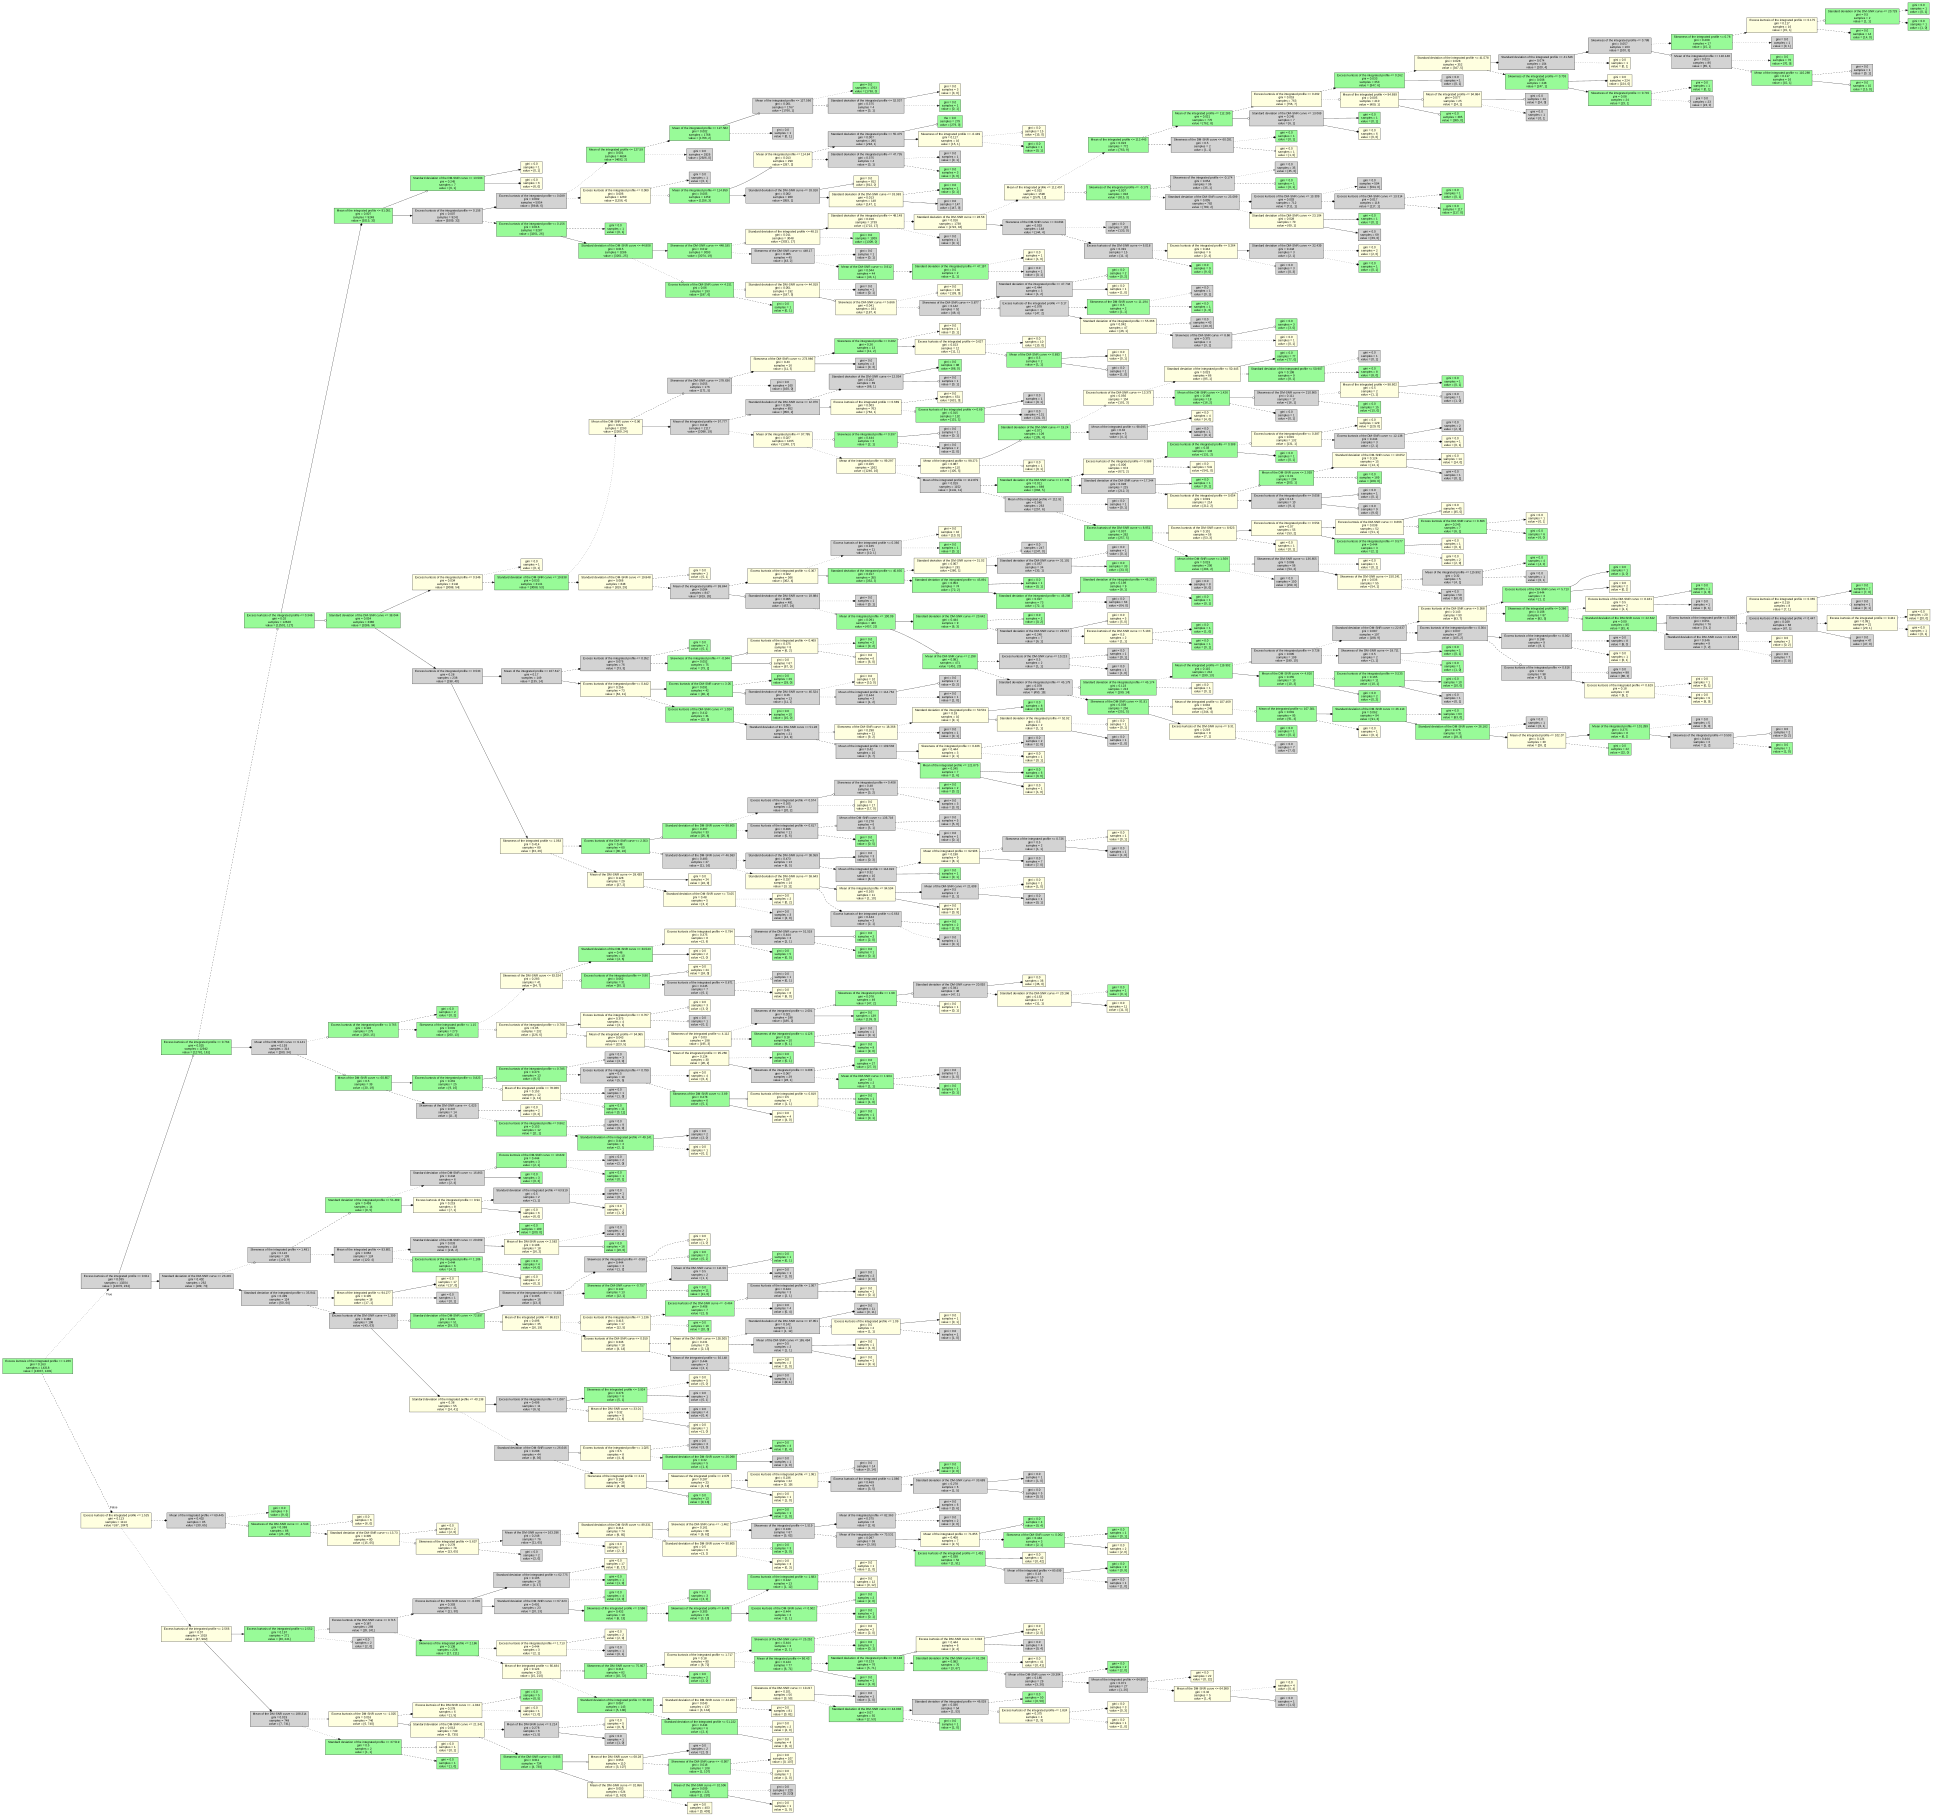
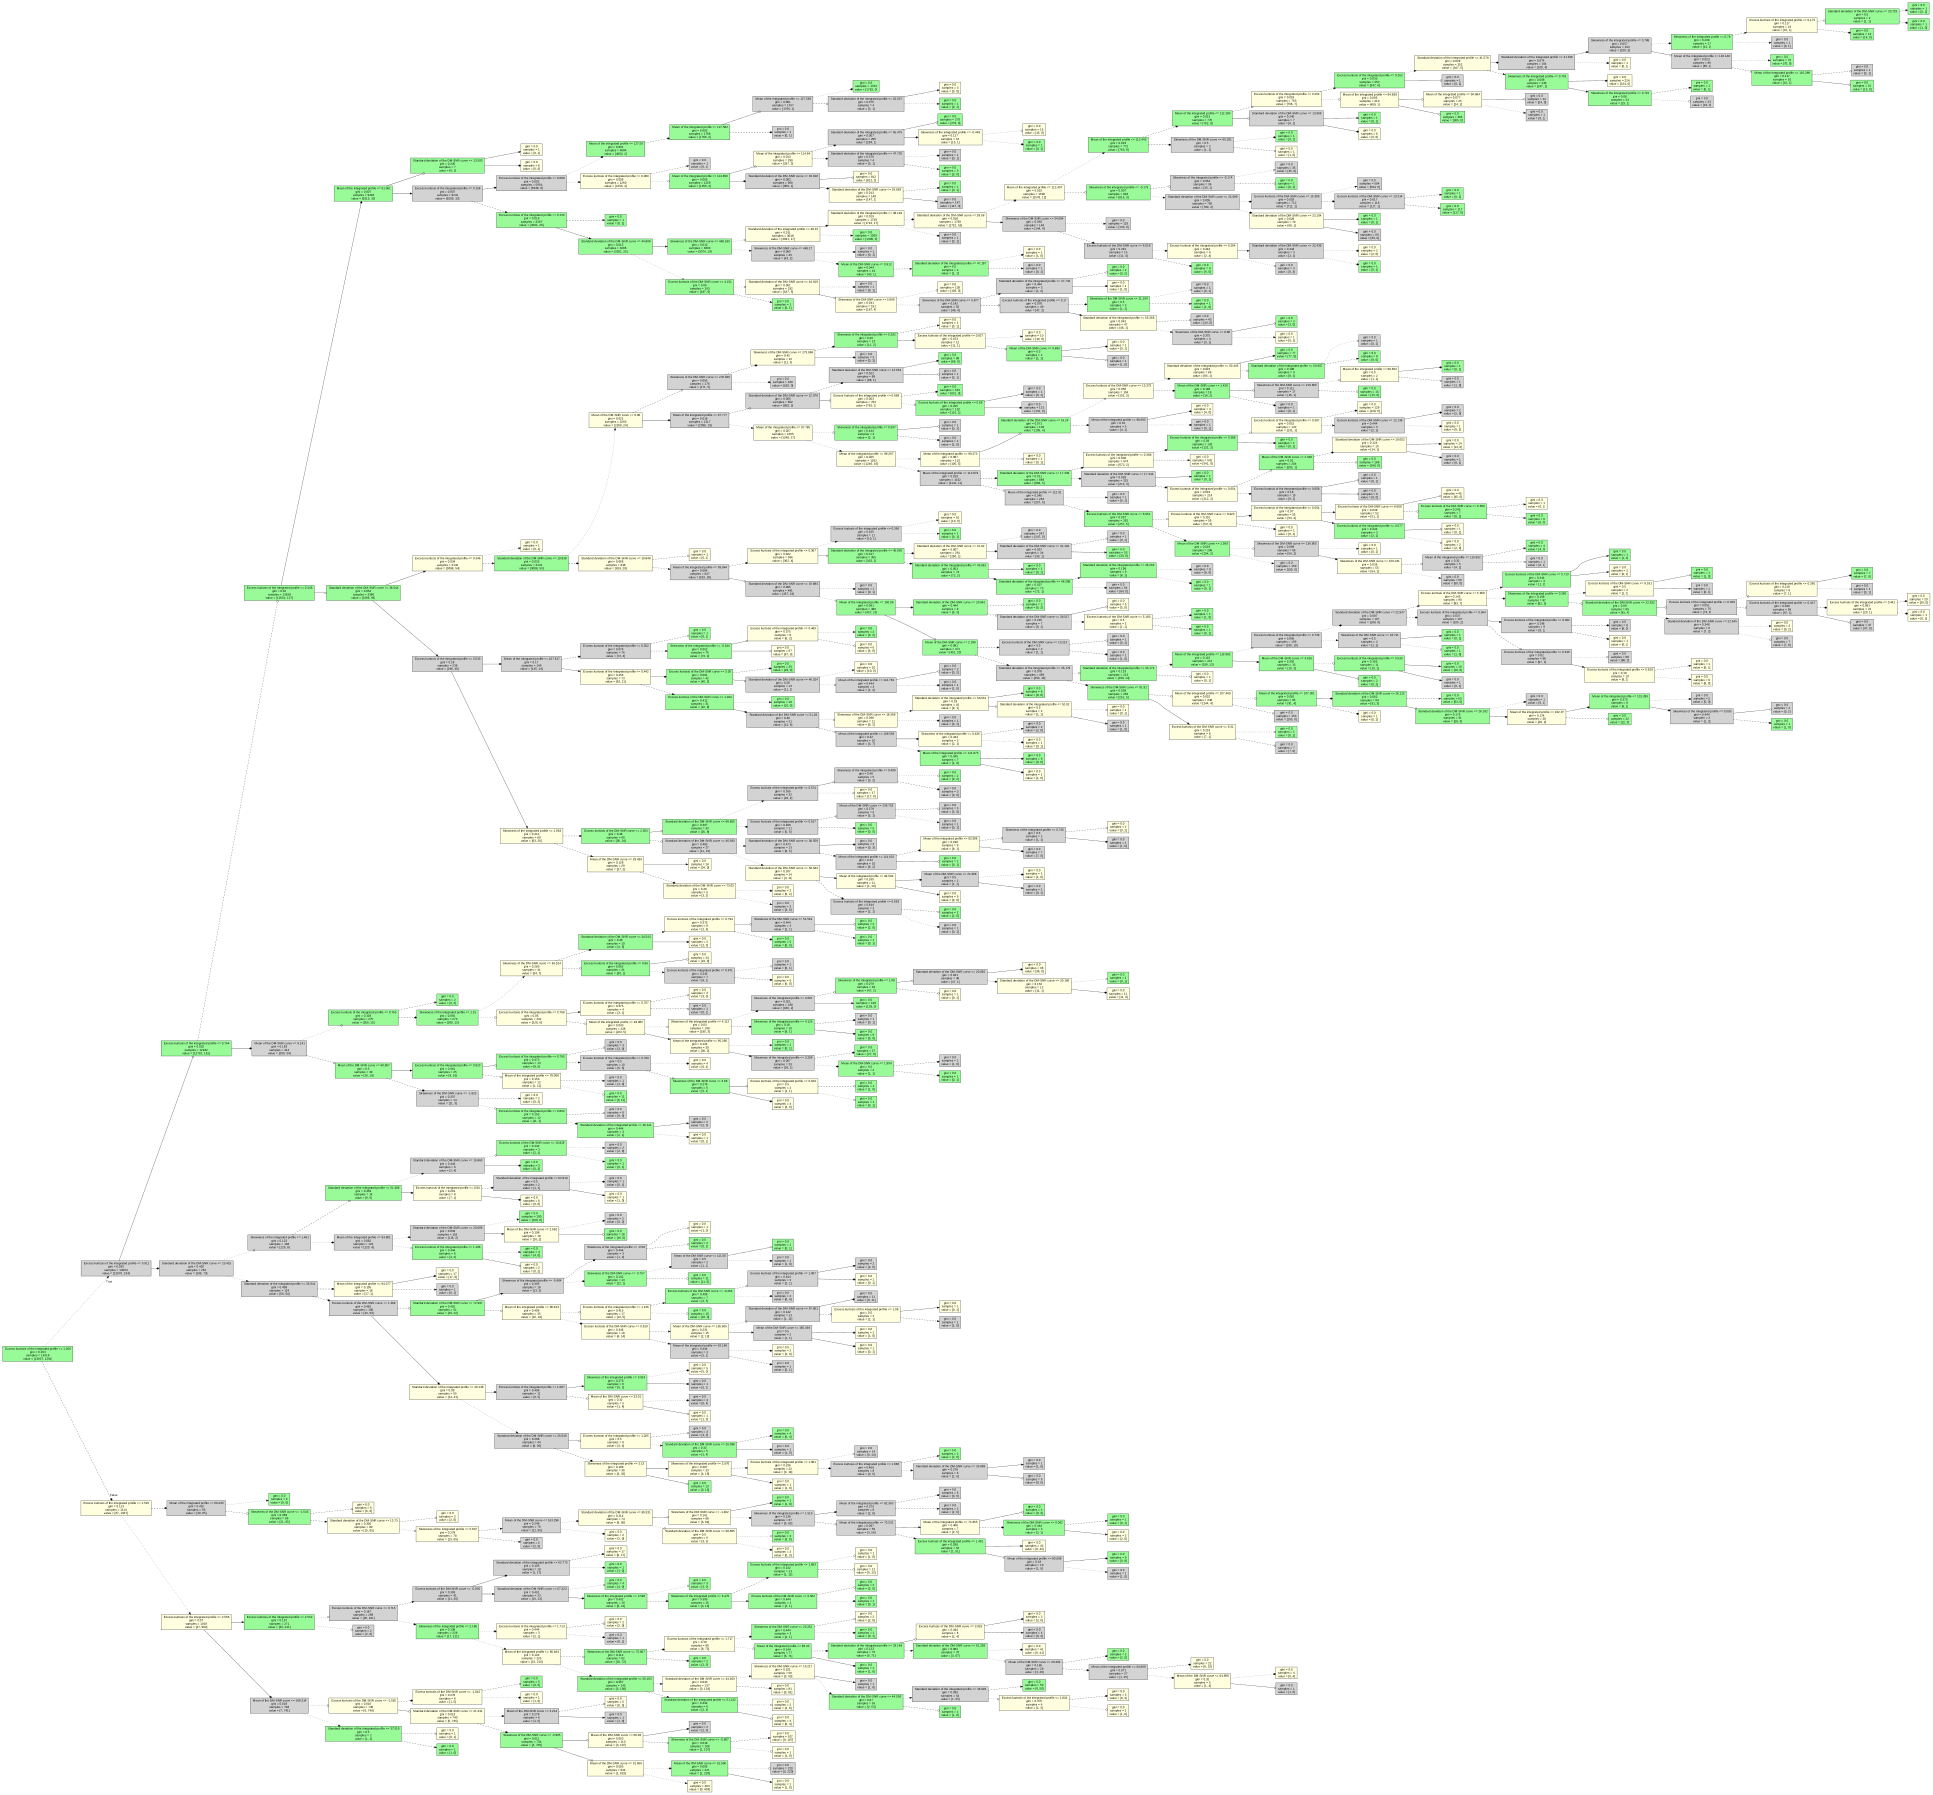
(950, 122) -> (950, 120)
(700, 155) -> none
(950, 397) -> (950, 390)
none -> (1286, 716)
